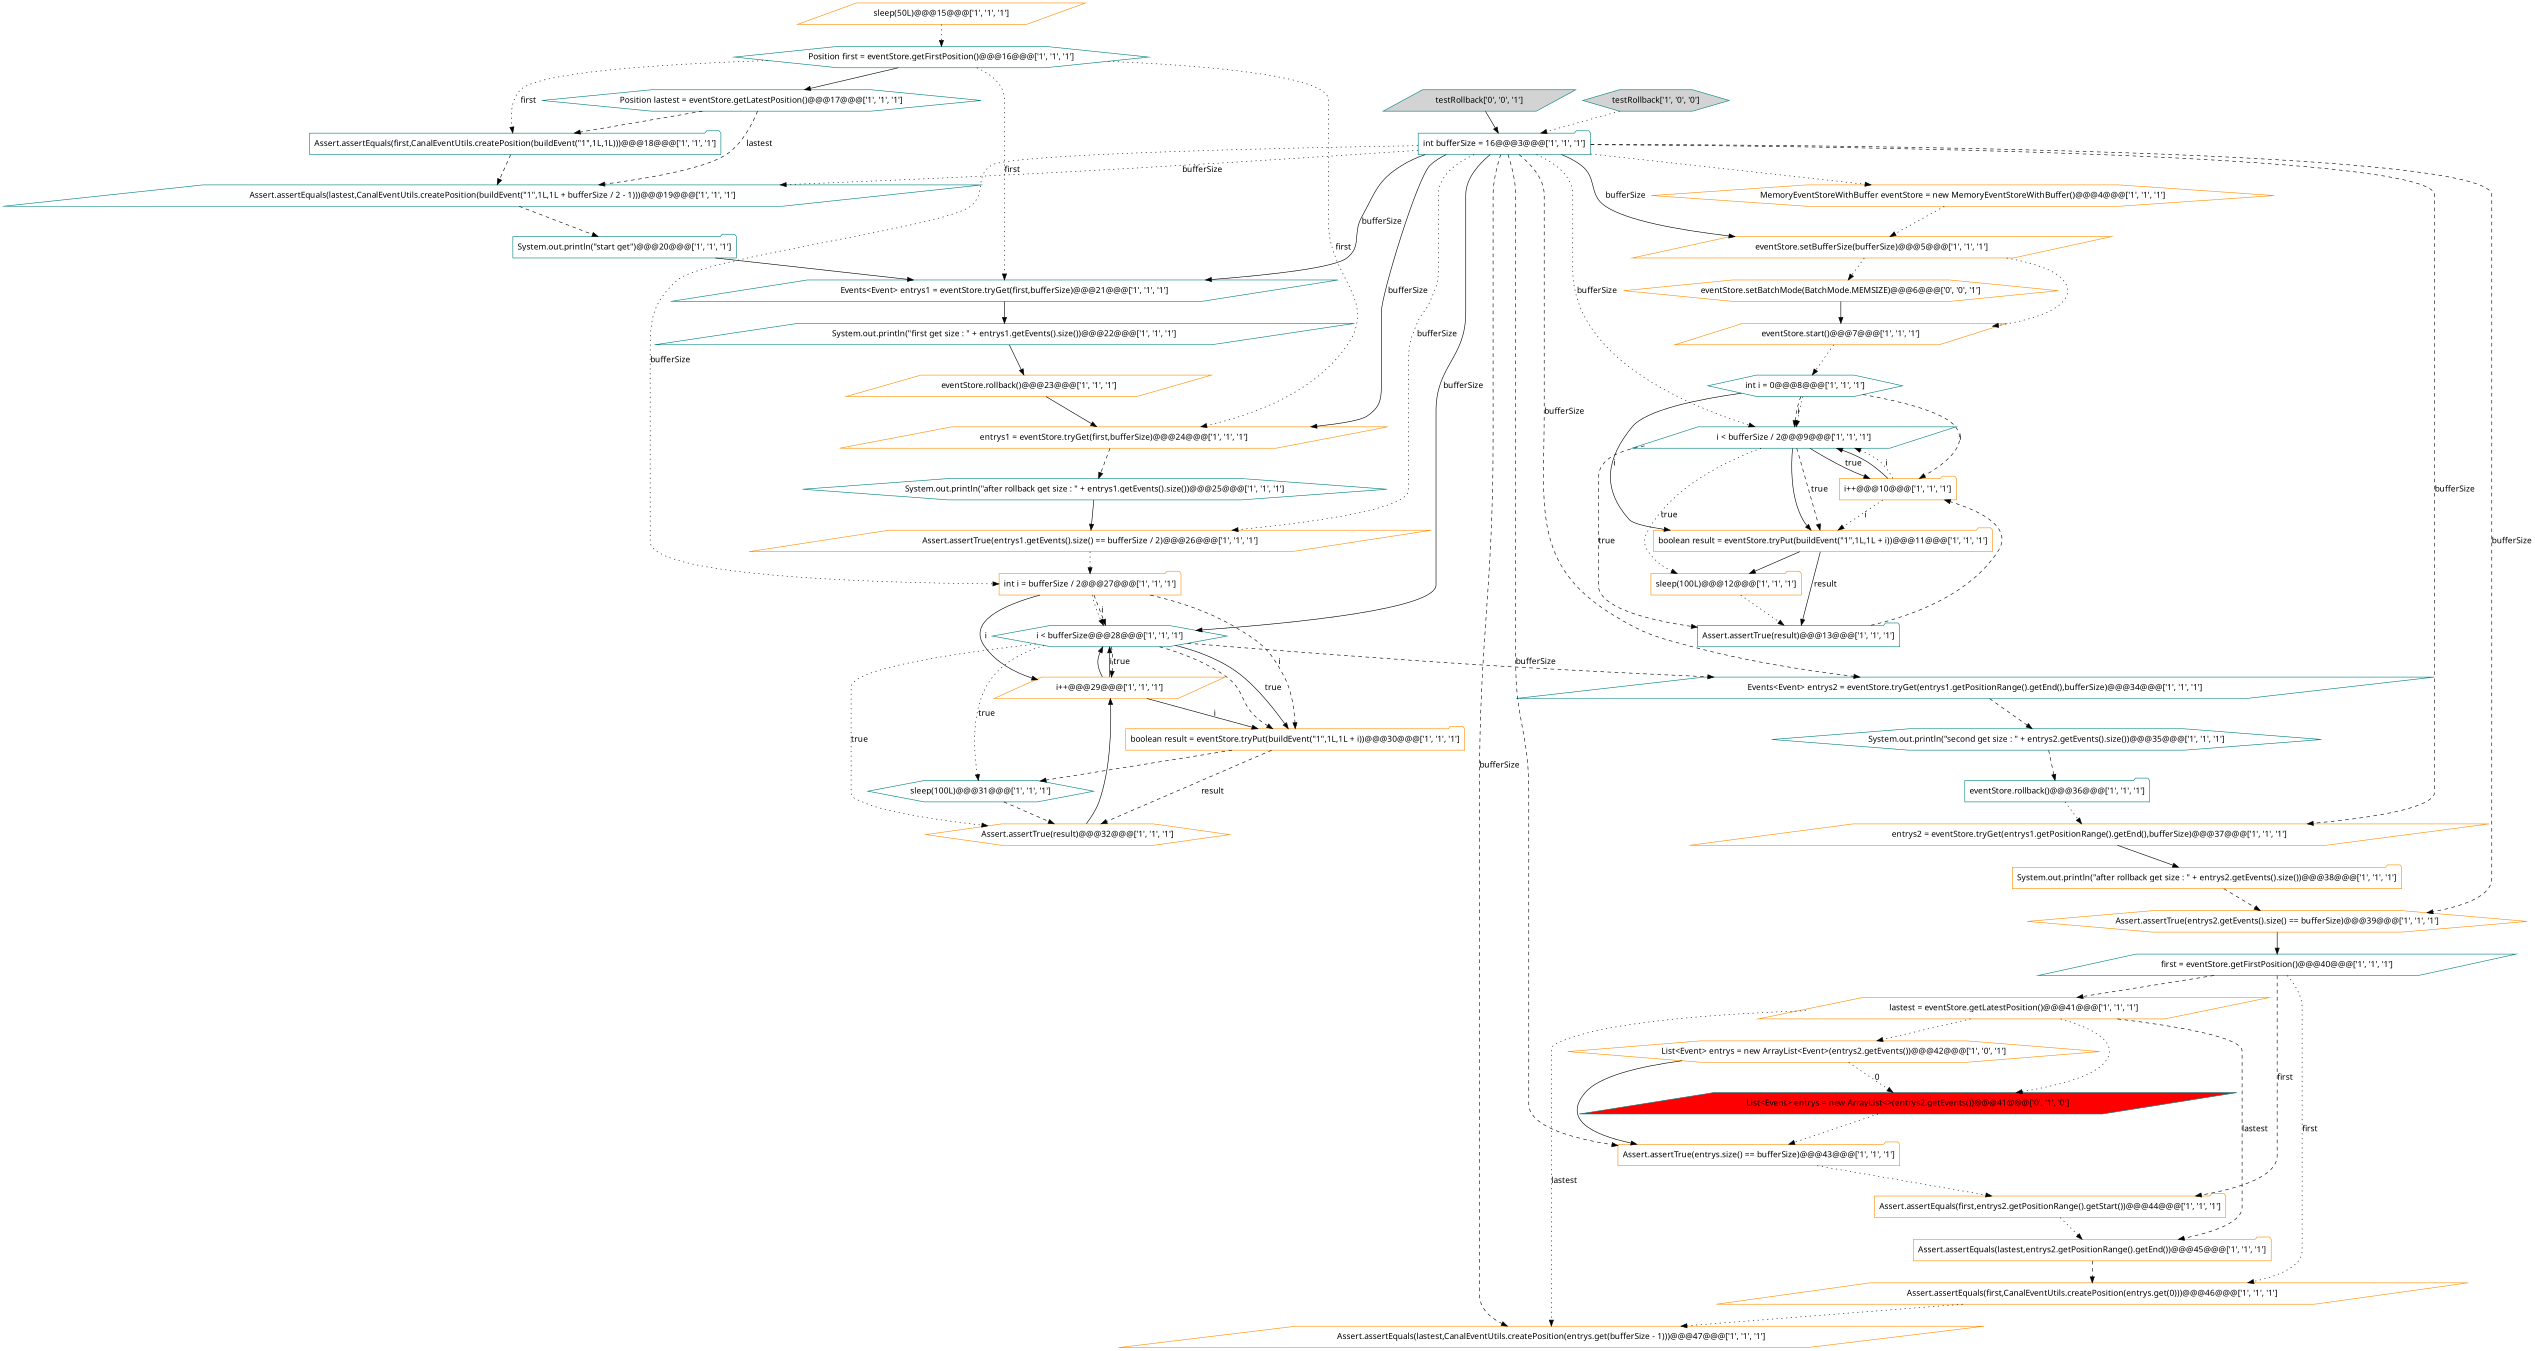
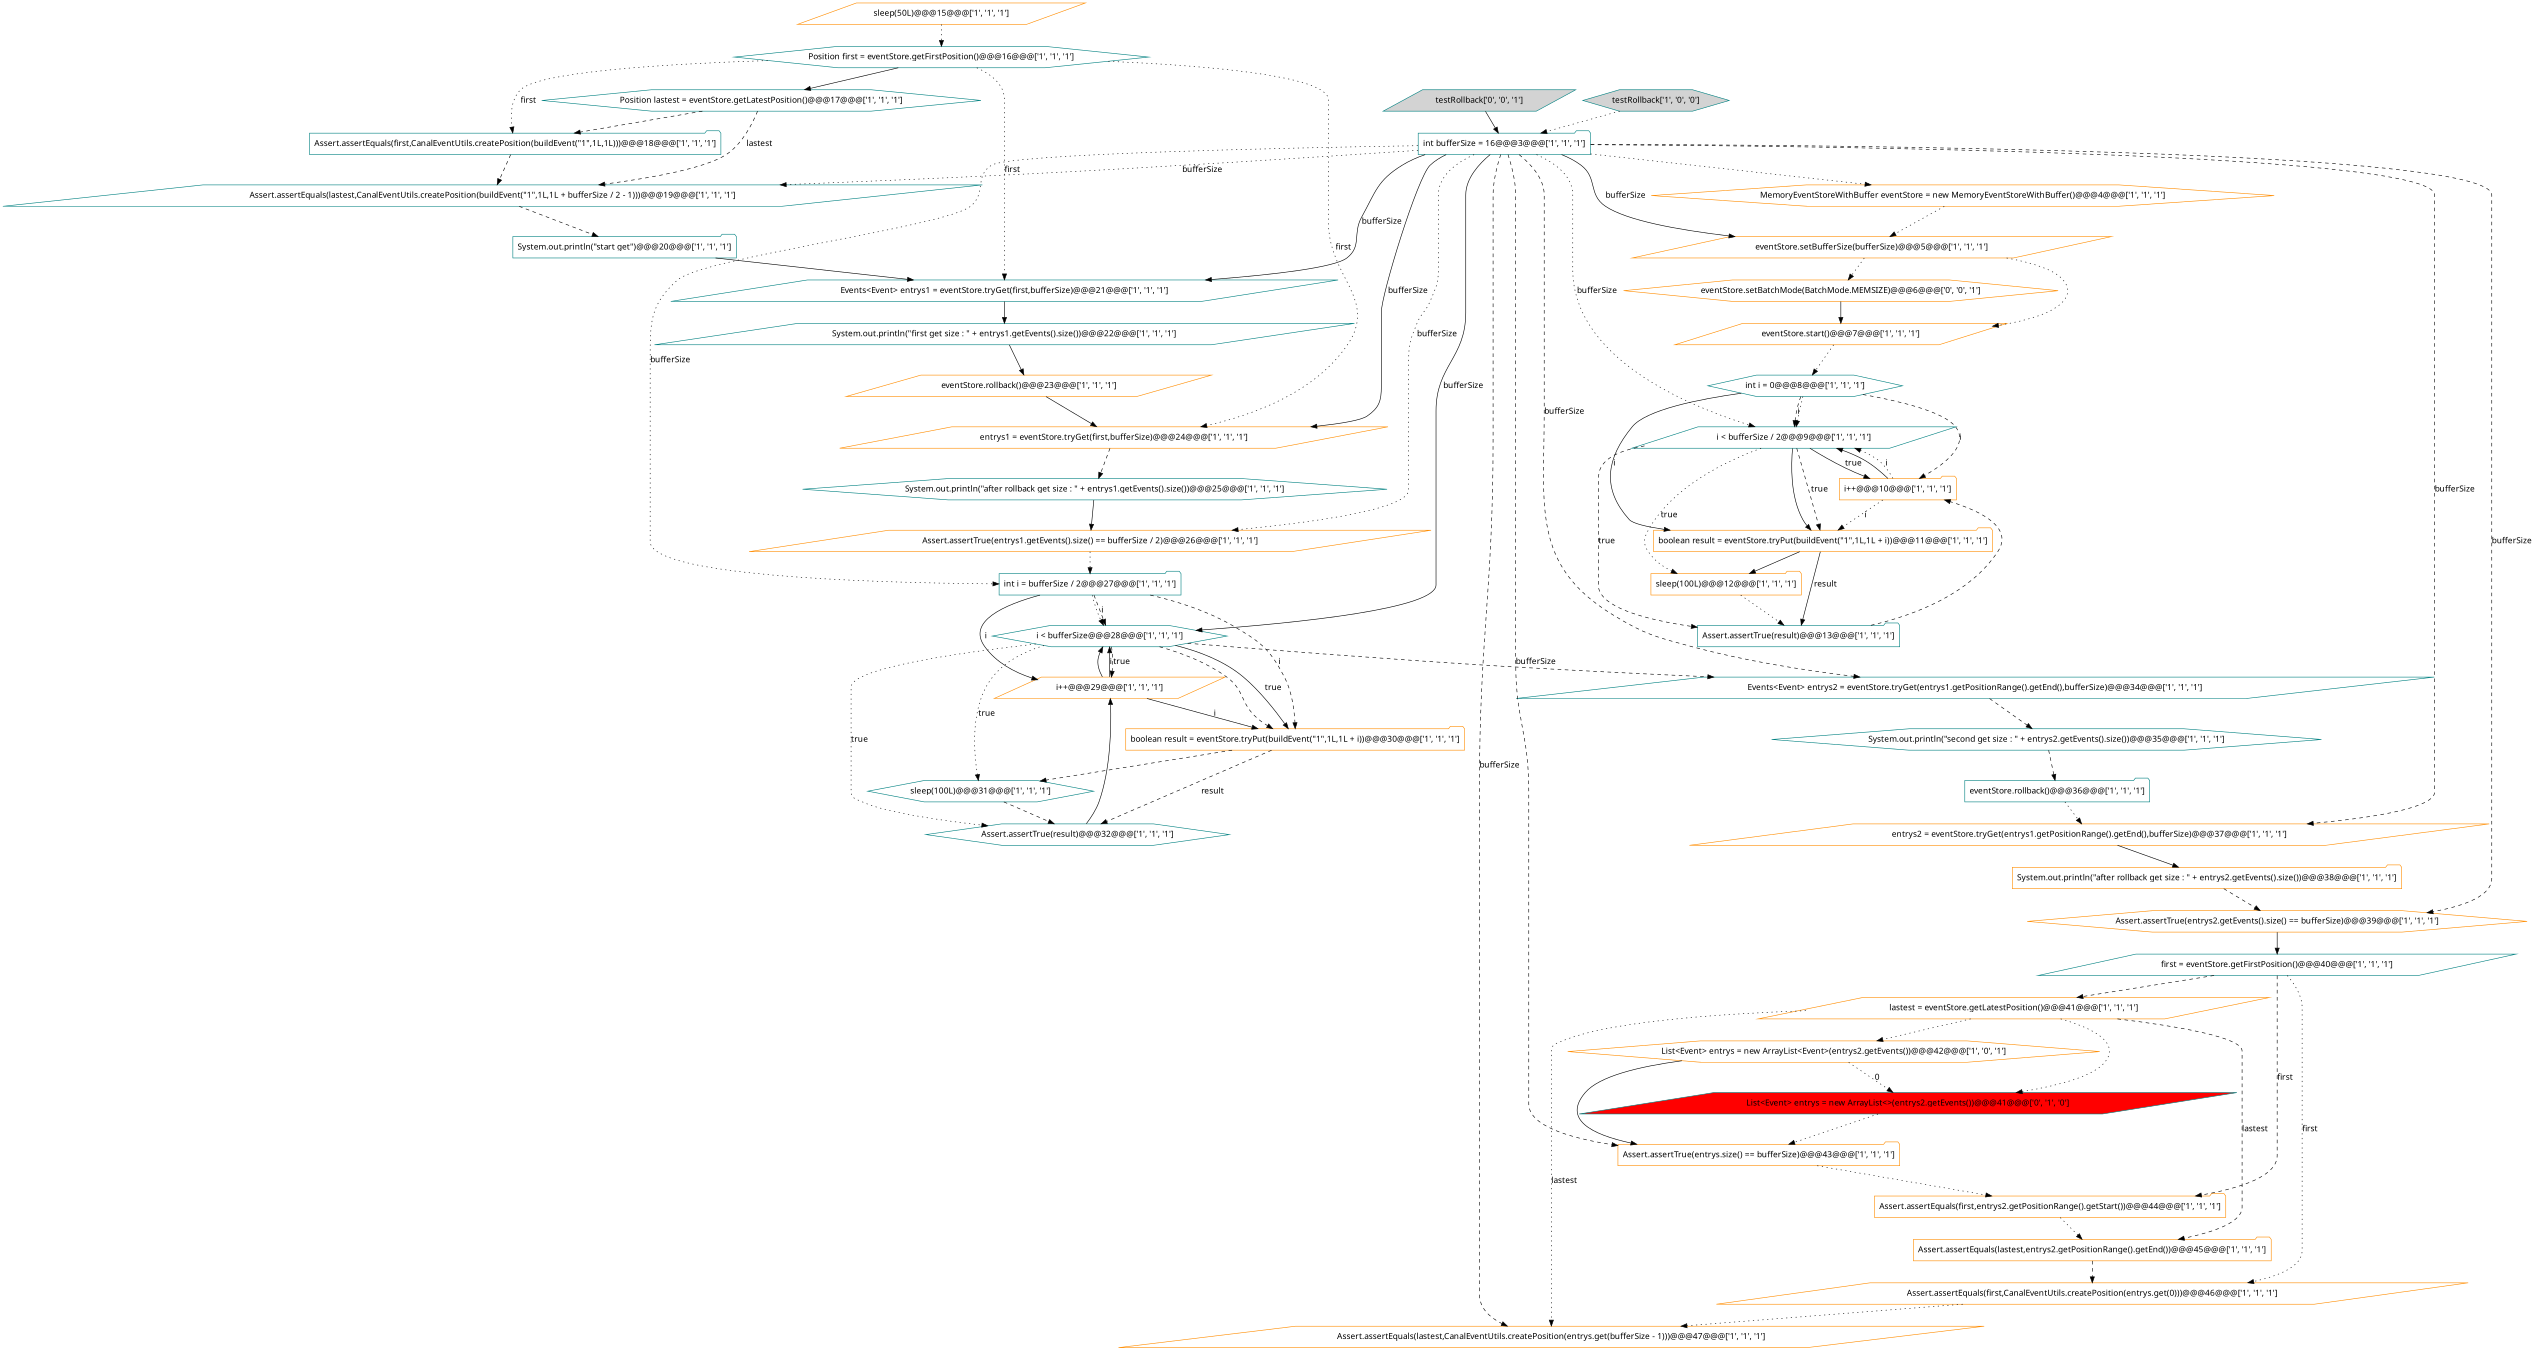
(1090, 584) -> (1090, 584)
(1078, 835) -> (1078, 835)
